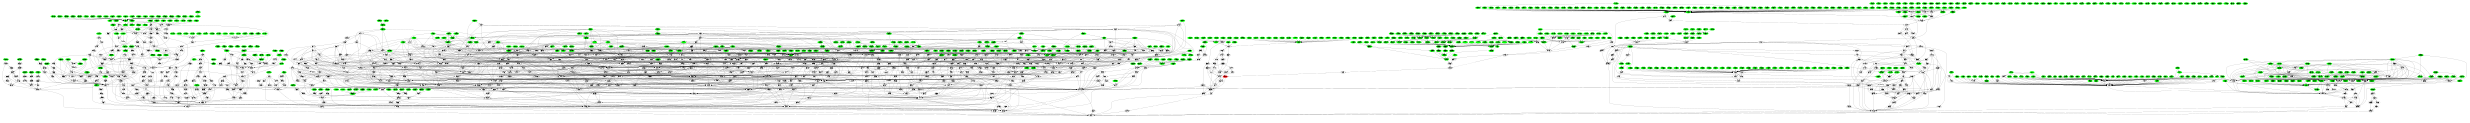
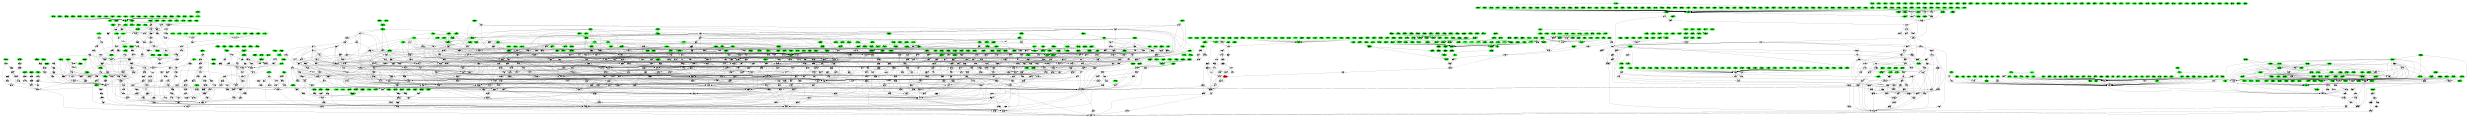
none -> (1031, 77)
